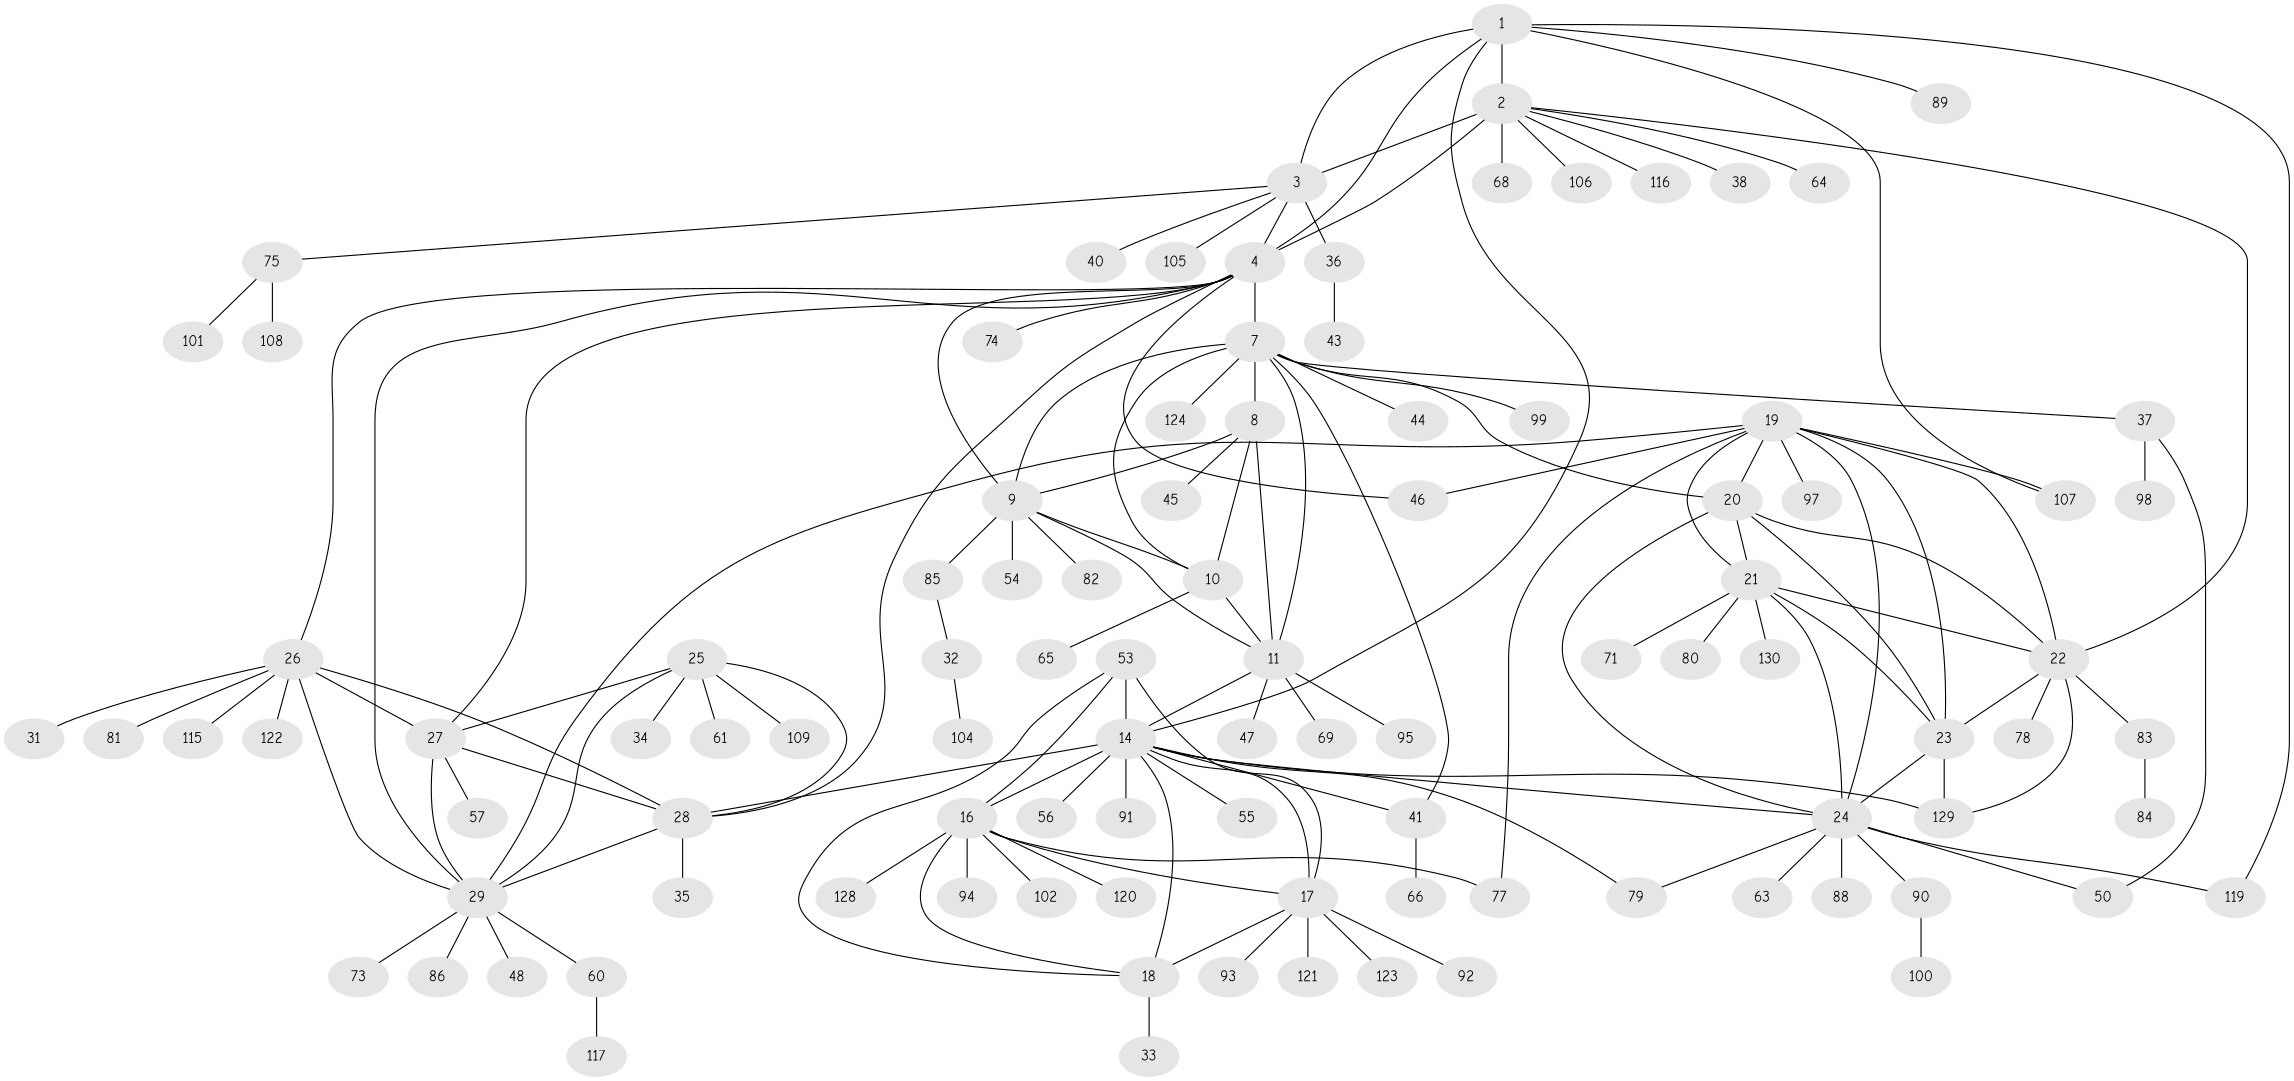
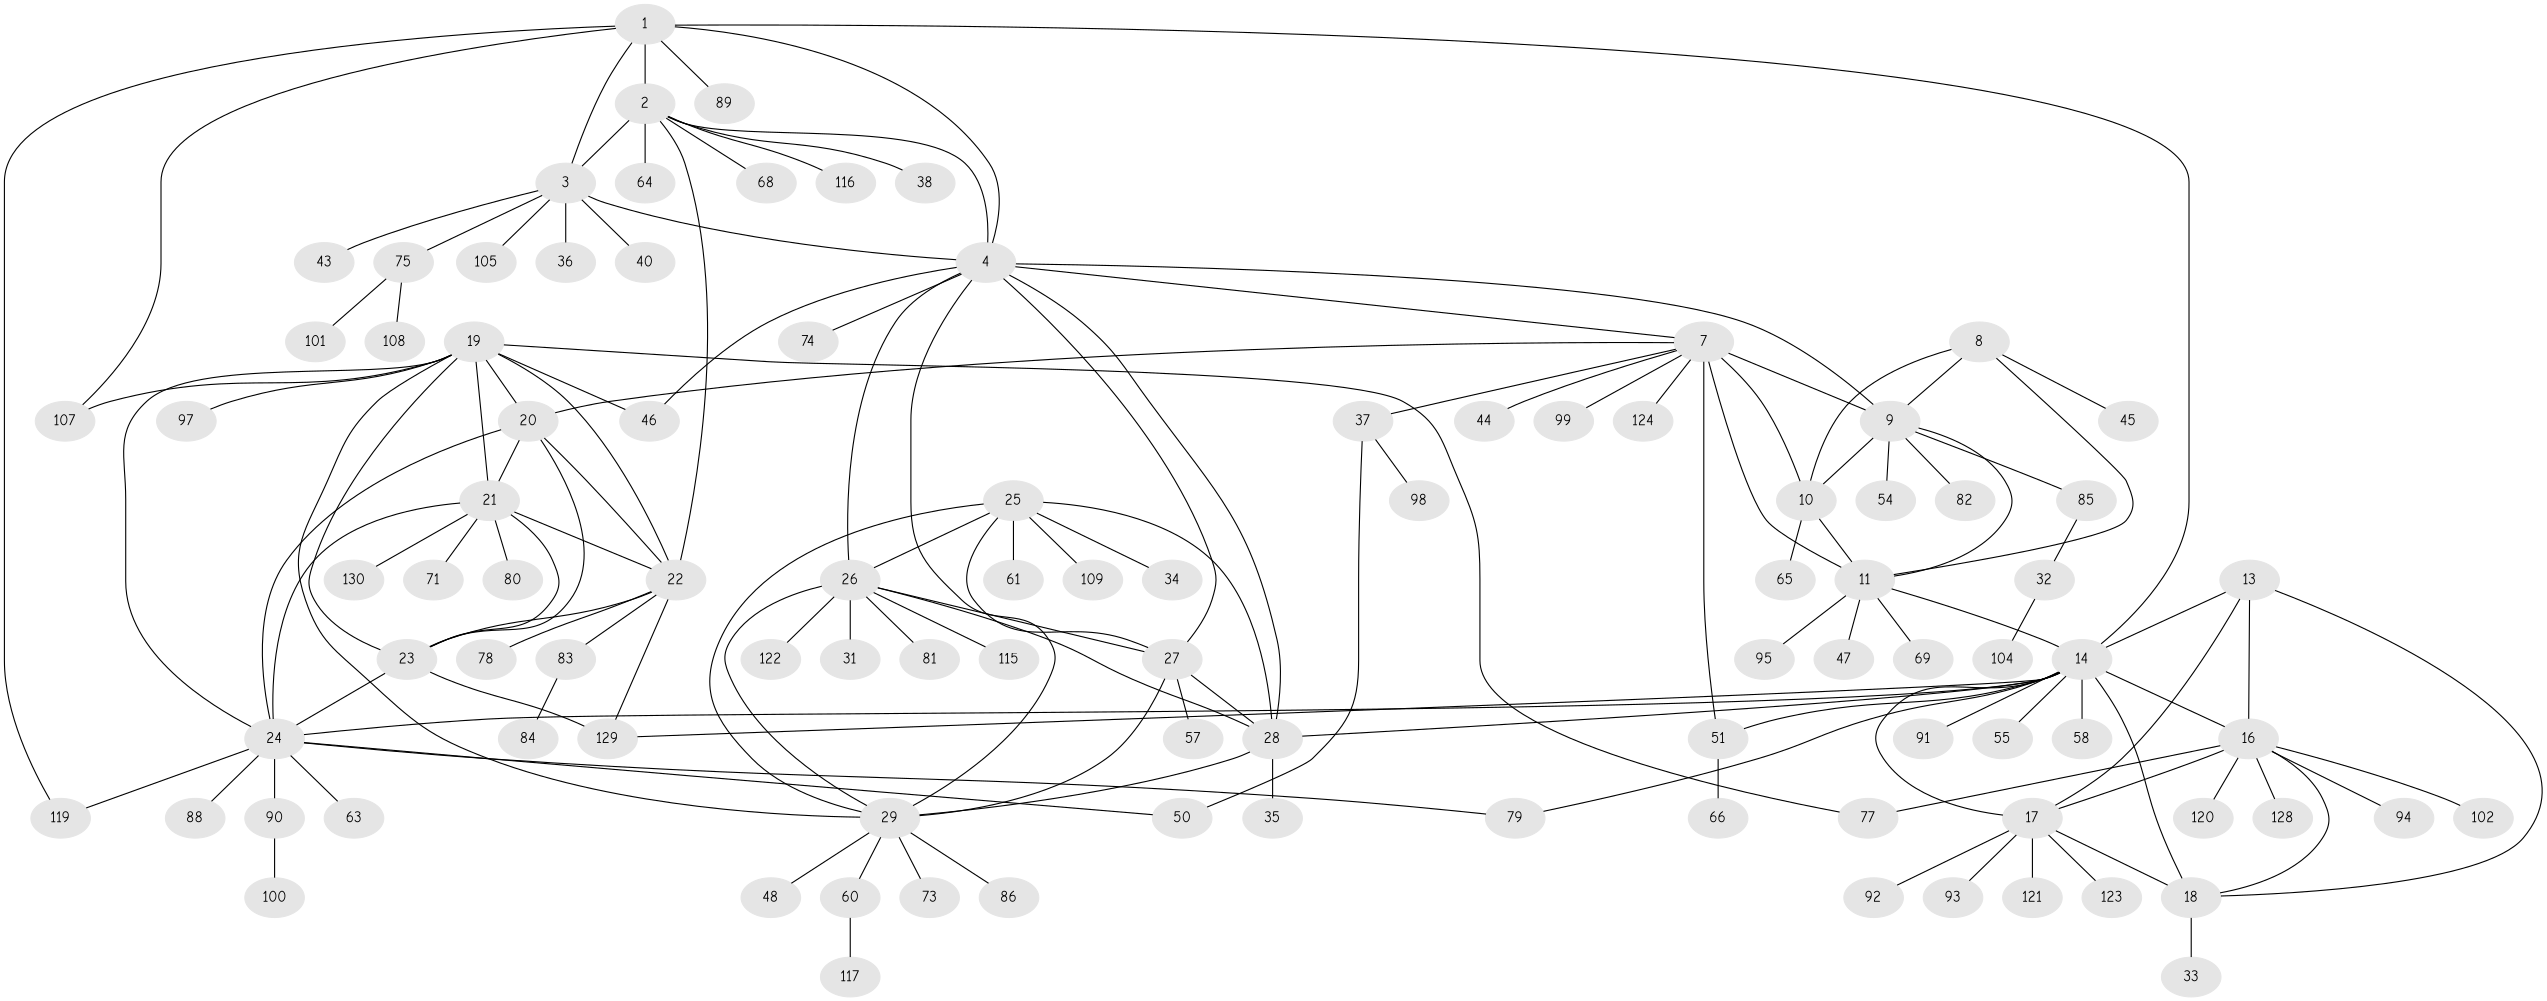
(1581, 183) -> none
(1334, 302) -> (442, 217)
(1255, 382) -> none
none -> (932, 540)
(1126, 659) -> (2250, 580)
(1047, 818) -> (2082, 739)
(1416, 818) -> (1718, 739)
